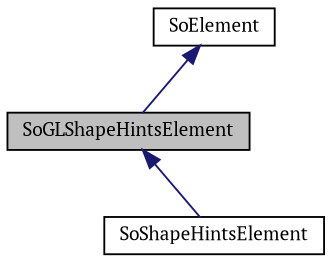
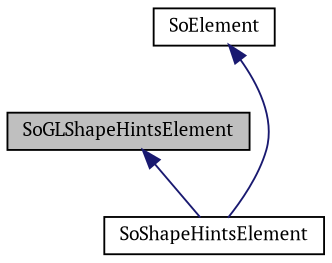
(165, 86) -> (268, 141)
